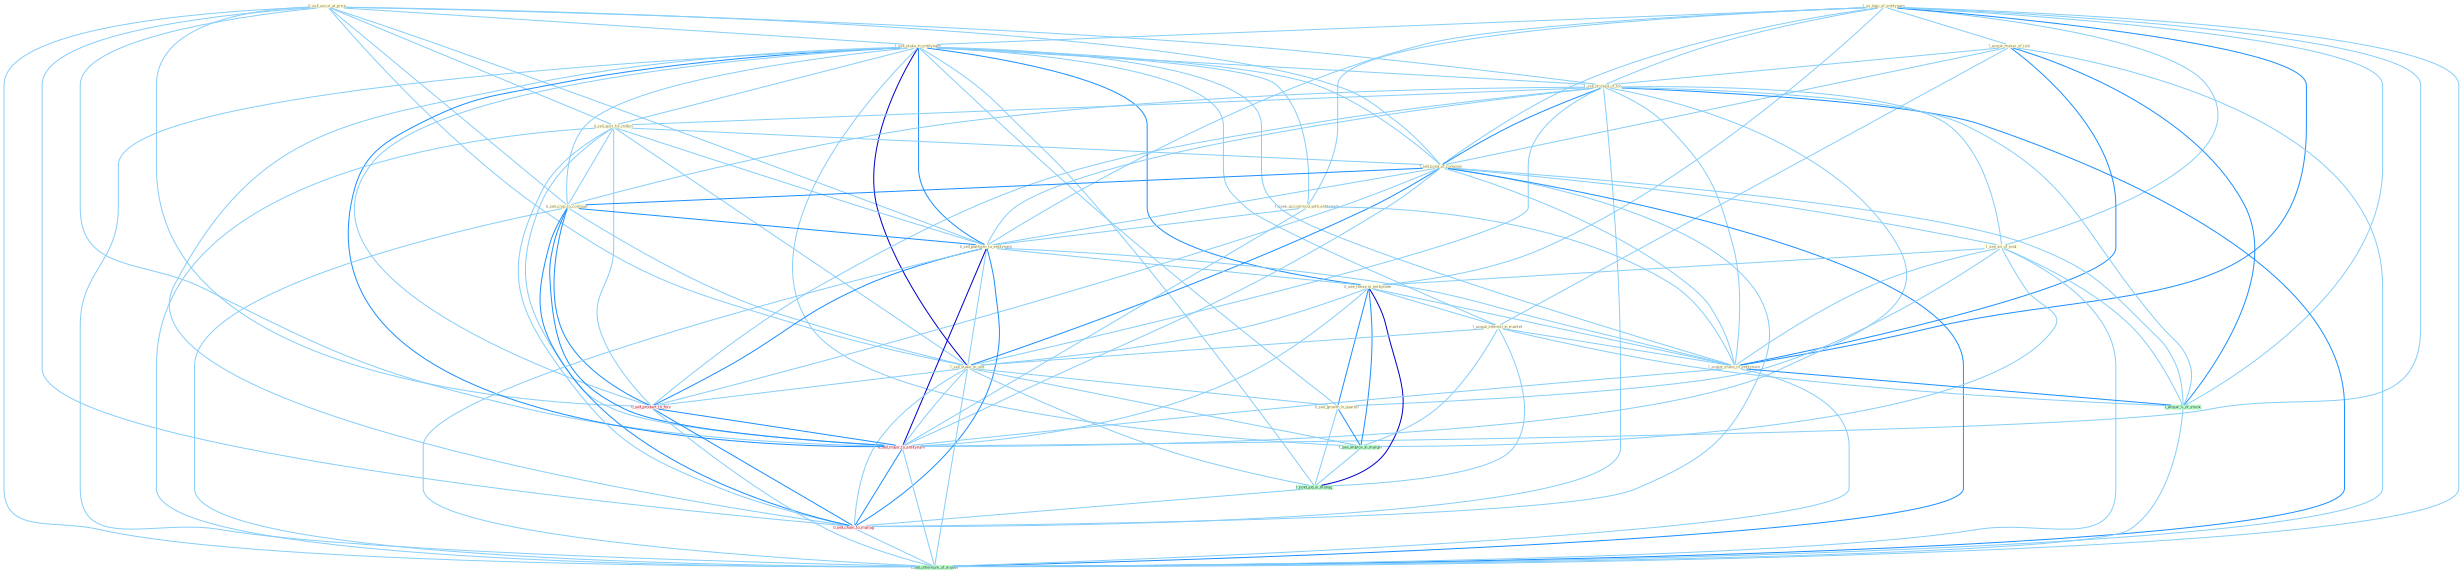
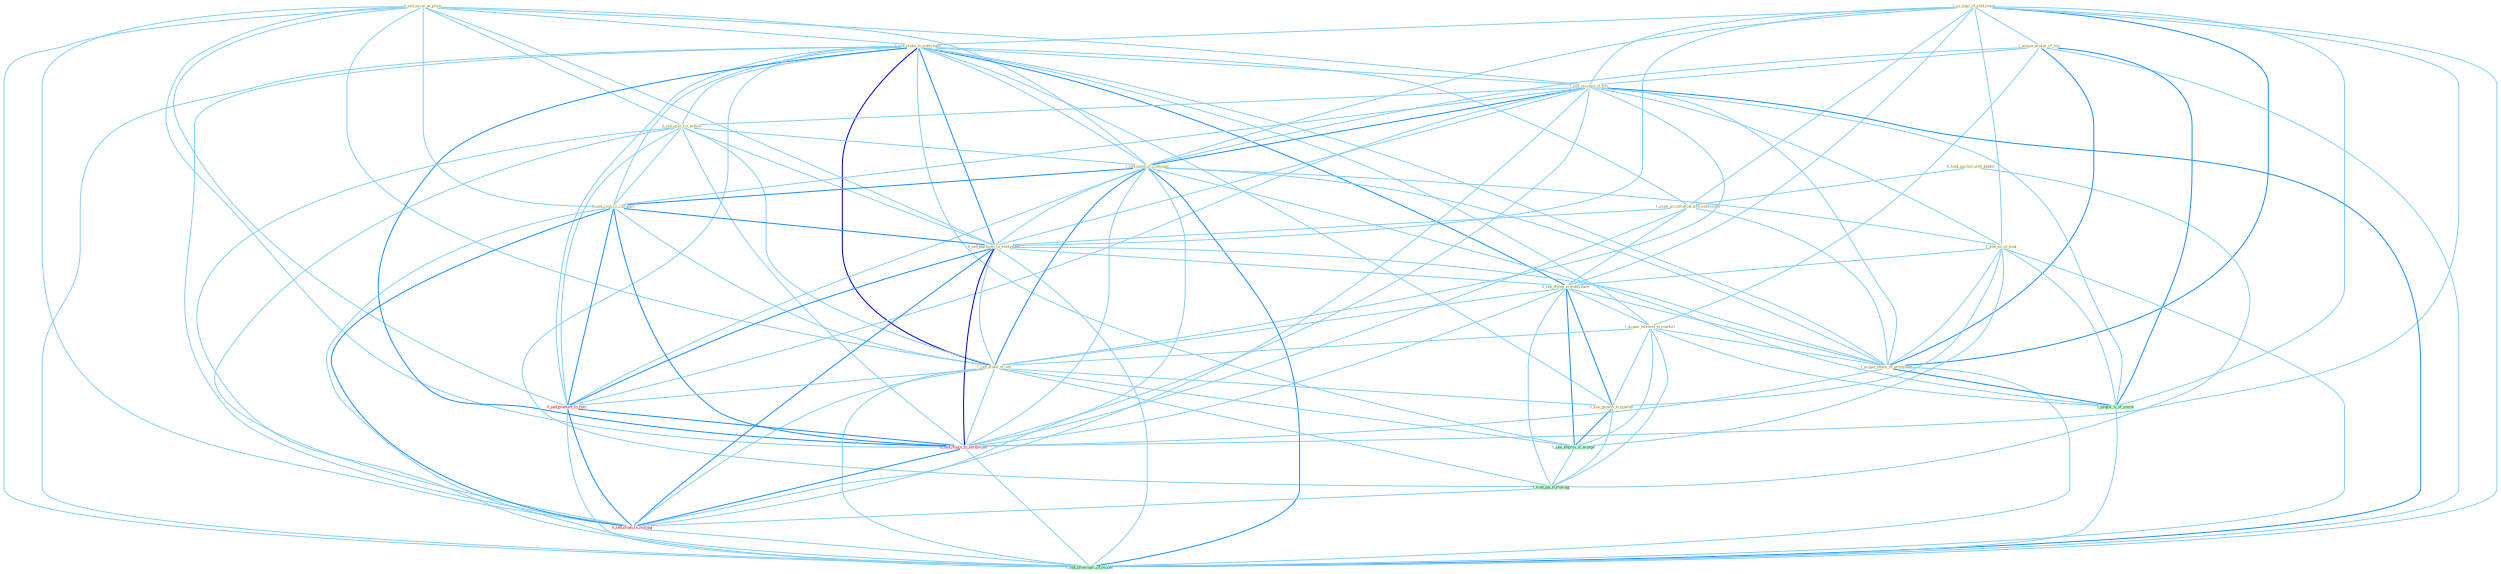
none -> (1971, 166)
none -> (1648, 233)
none -> (1632, 367)
(1402, 413) -> (1528, 384)
